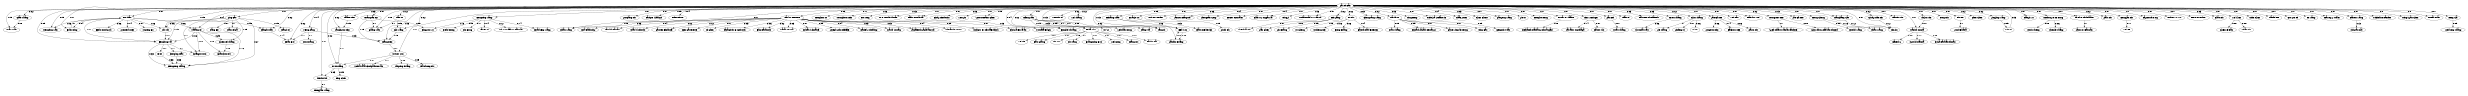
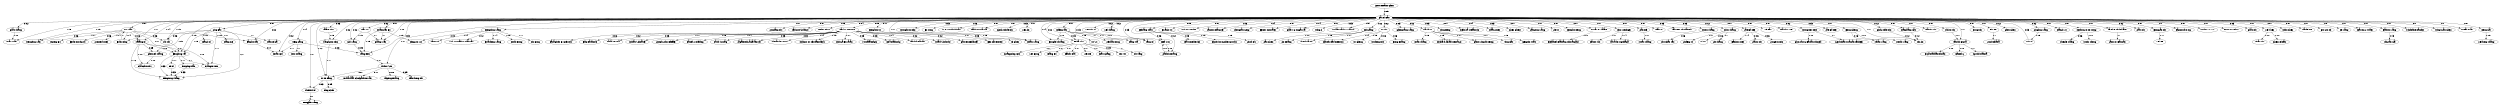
(1163, 7) -> (1384, 11)
(677, 21) -> (968, 34)
none -> (1224, 42)
